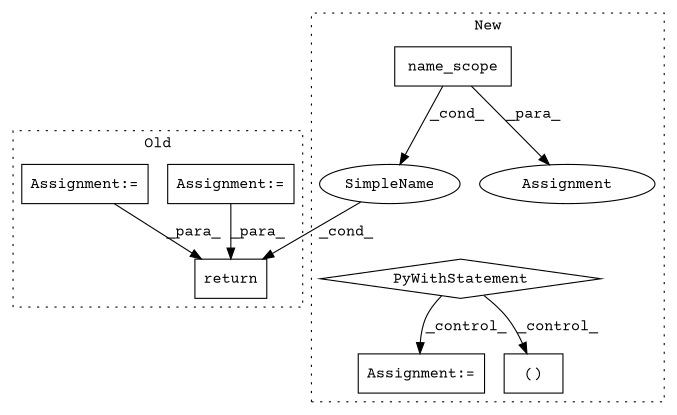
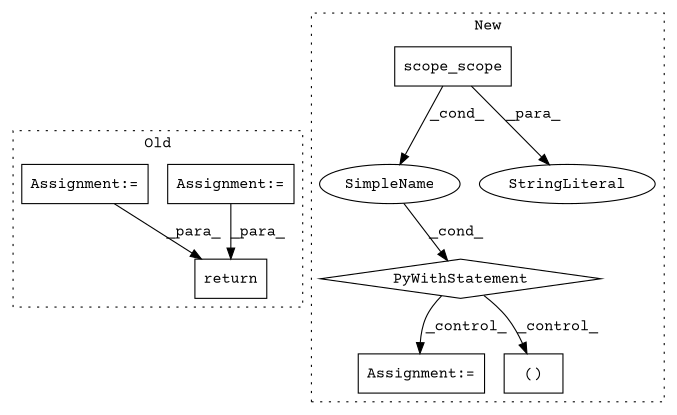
(453, 66) -> (453, 66)
(567, 184) -> (567, 184)
(319, 227) -> (422, 228)
